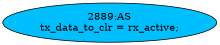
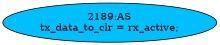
(110, 23) -> (110, 23)
